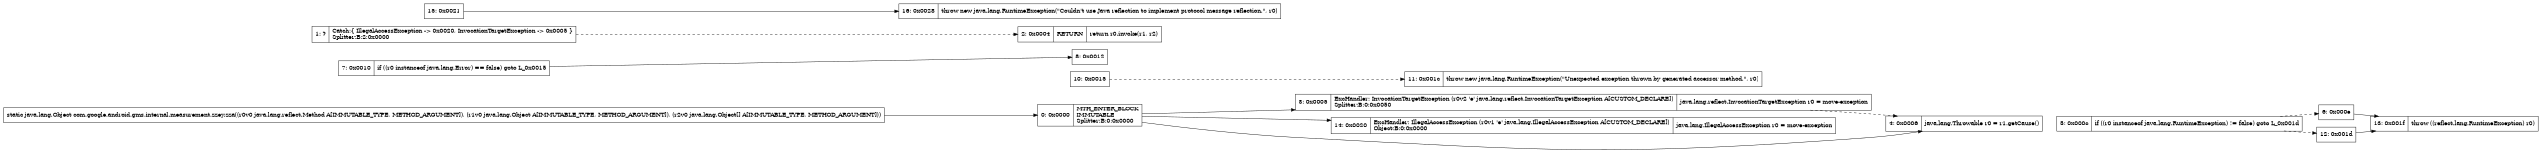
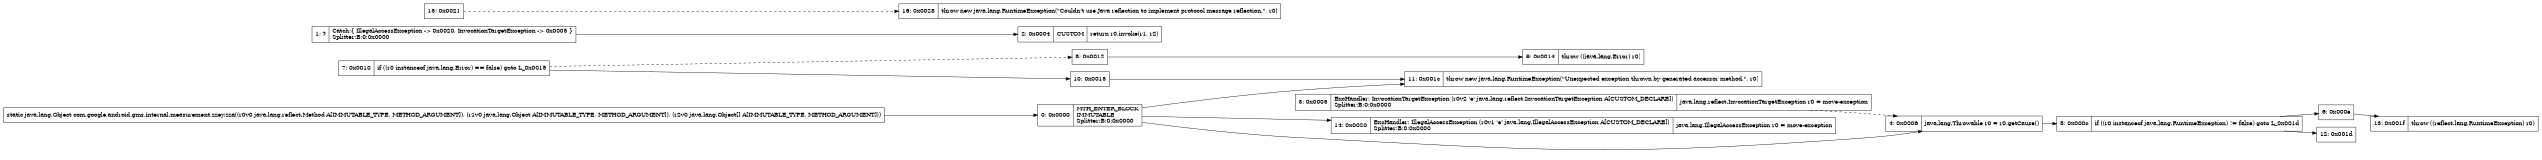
(679, 11) -> (679, 11)
(795, 34) -> (795, 34)
(1070, 34) -> (1070, 34)
(361, 37) -> (361, 37)
none -> (1583, 57)
(809, 62) -> (809, 62)
none -> (808, 74)
(1255, 79) -> (1255, 79)
(1363, 105) -> (1363, 105)
(1217, 112) -> (1271, 93)
(2297, 115) -> (2297, 115)
(1982, 123) -> (1982, 123)
none -> (2048, 124)
(1400, 129) -> (1402, 129)
(2298, 132) -> (2298, 132)
(2364, 132) -> none
